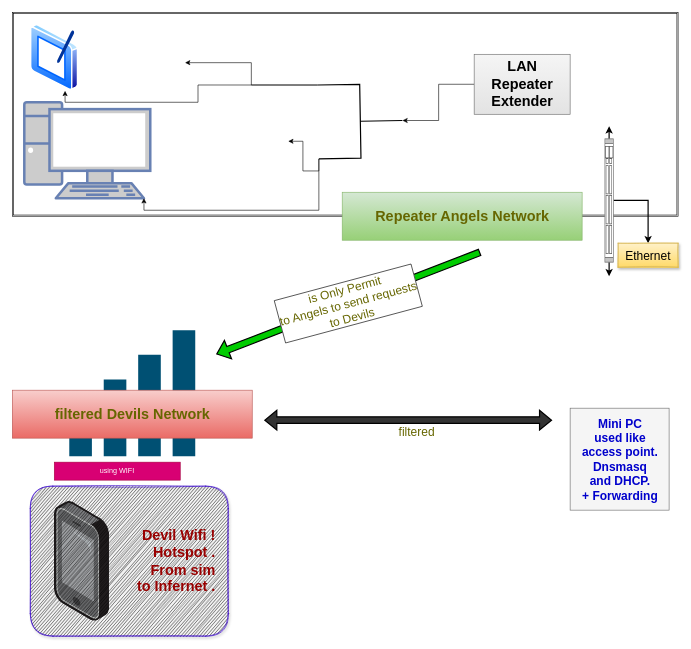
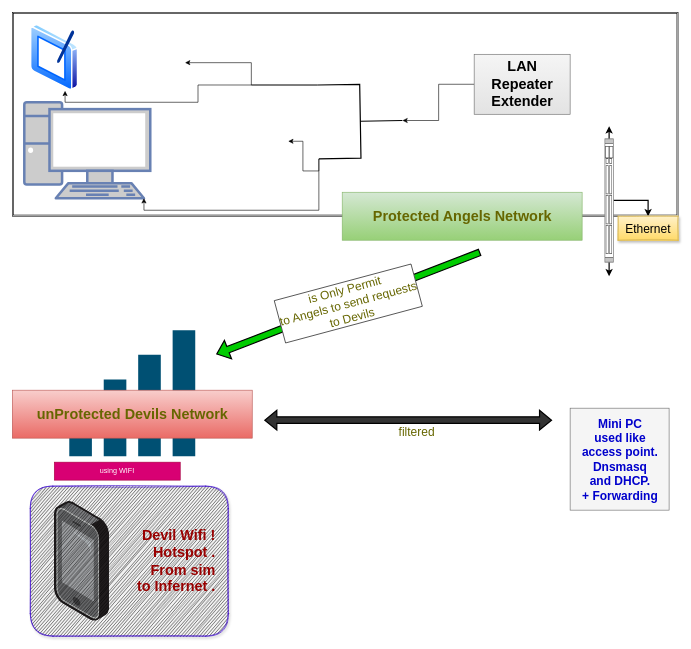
(463, 216) -> (463, 216)
(648, 255) -> (648, 228)
(133, 414) -> (133, 414)
